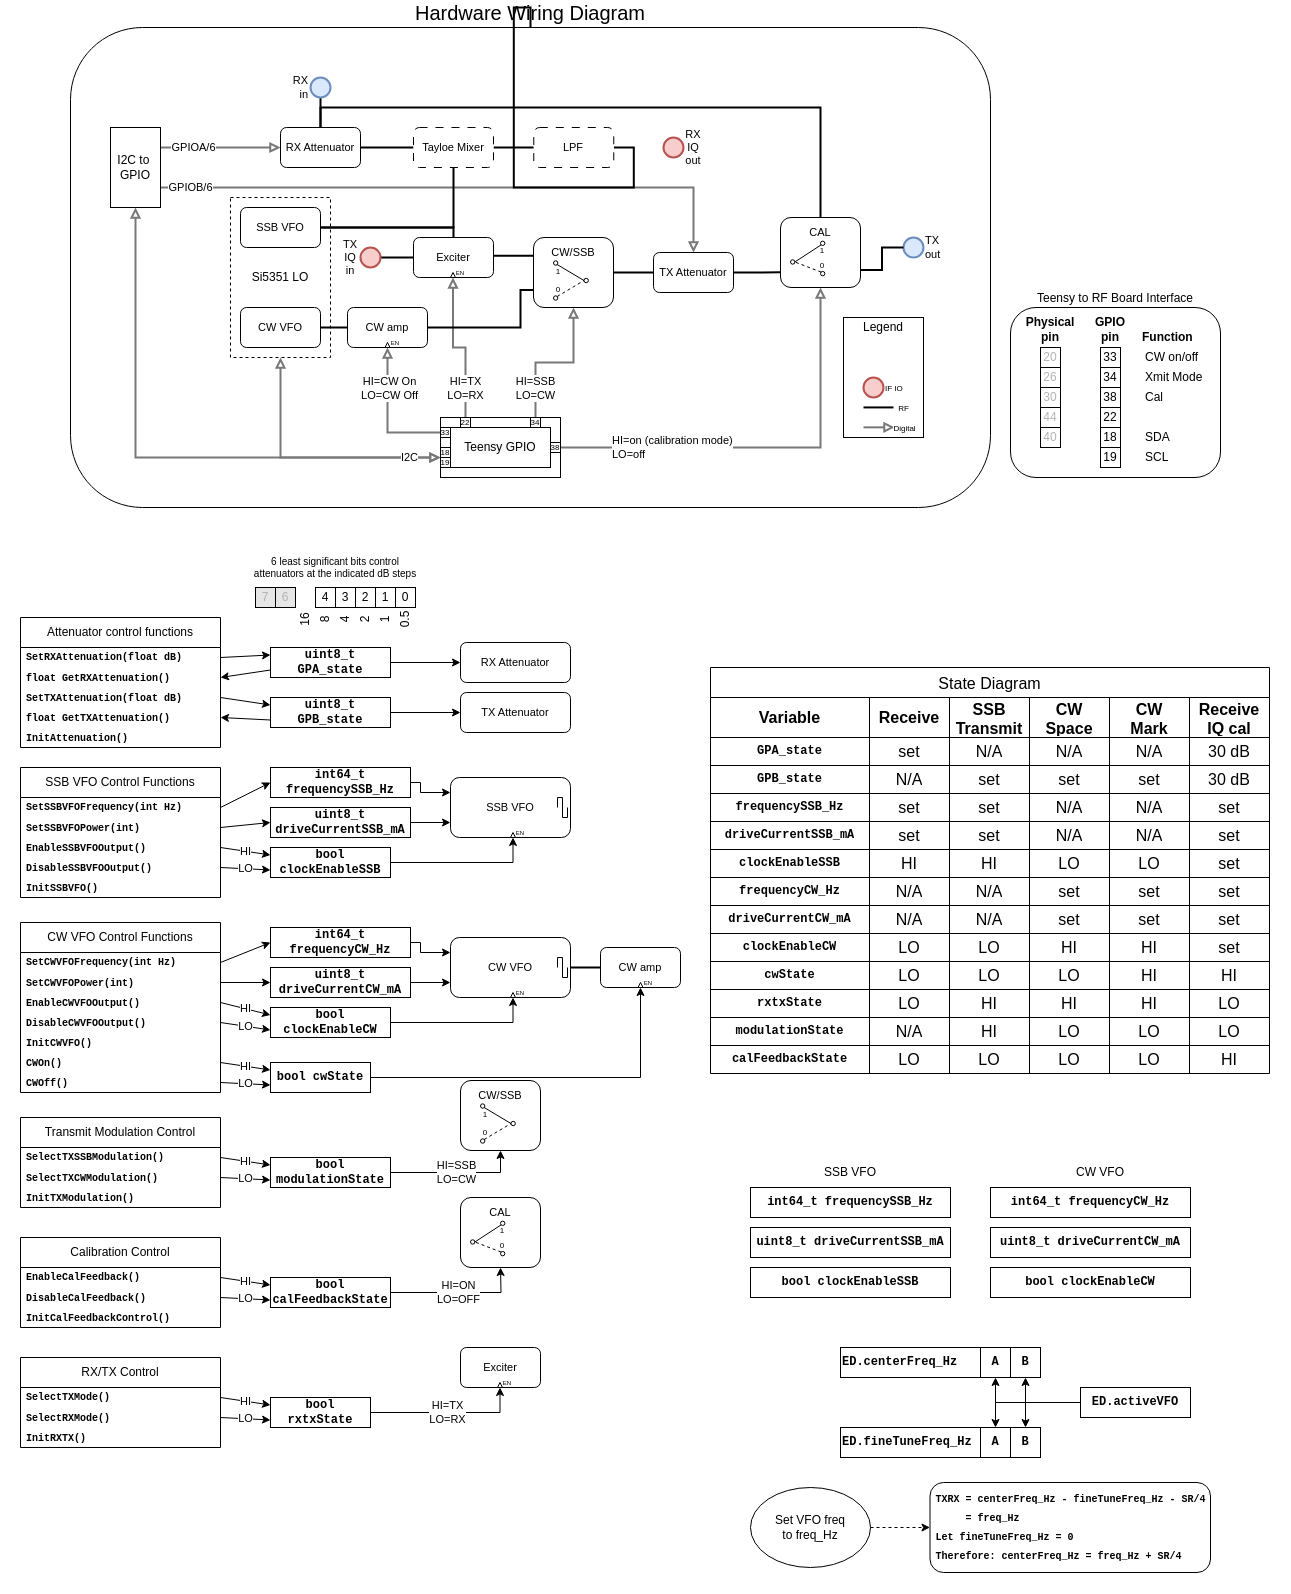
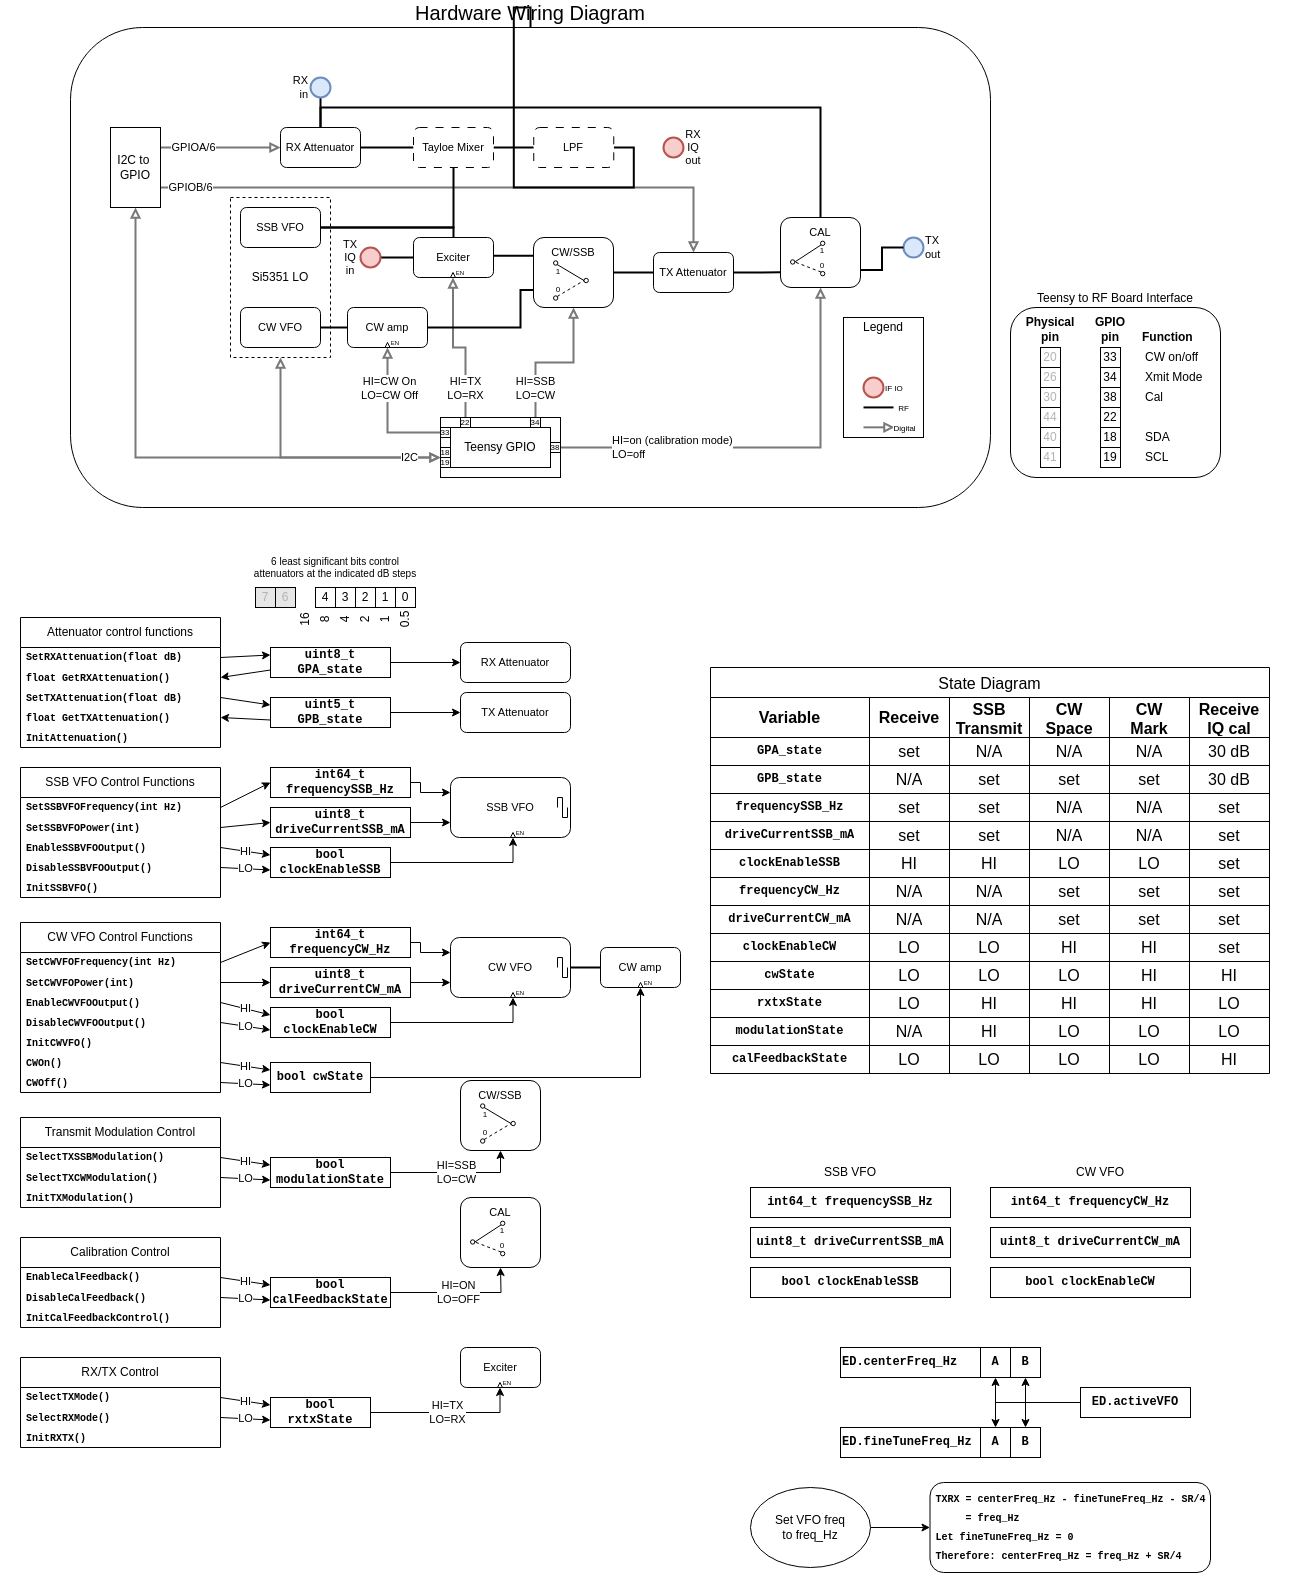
none -> (1051, 458)
(331, 713) -> (331, 713)
(898, 1528) -> (898, 1528)
